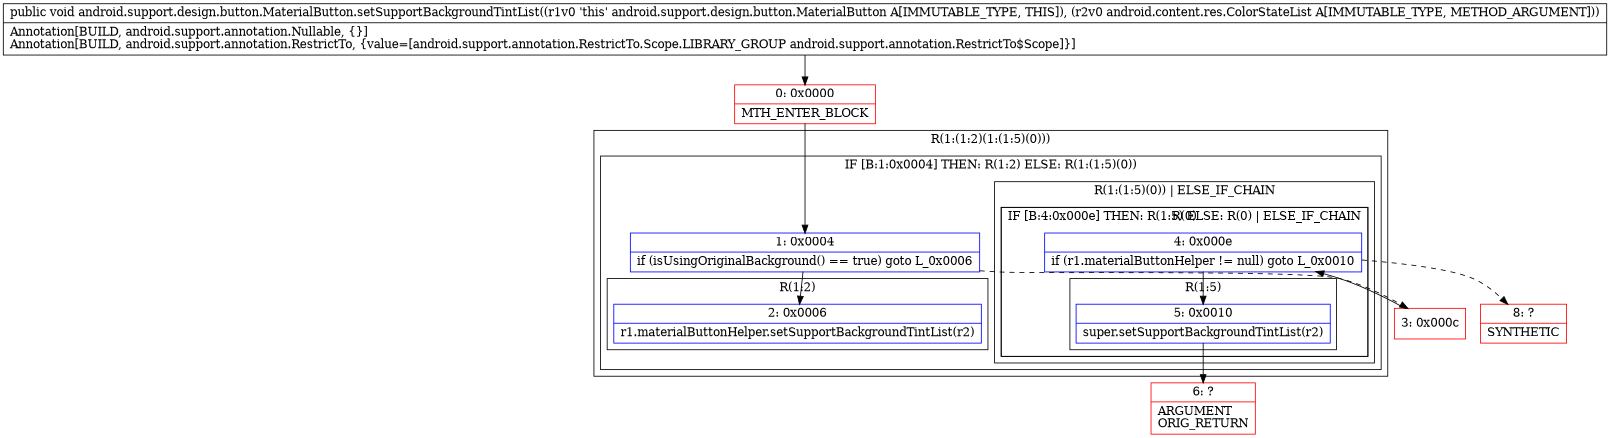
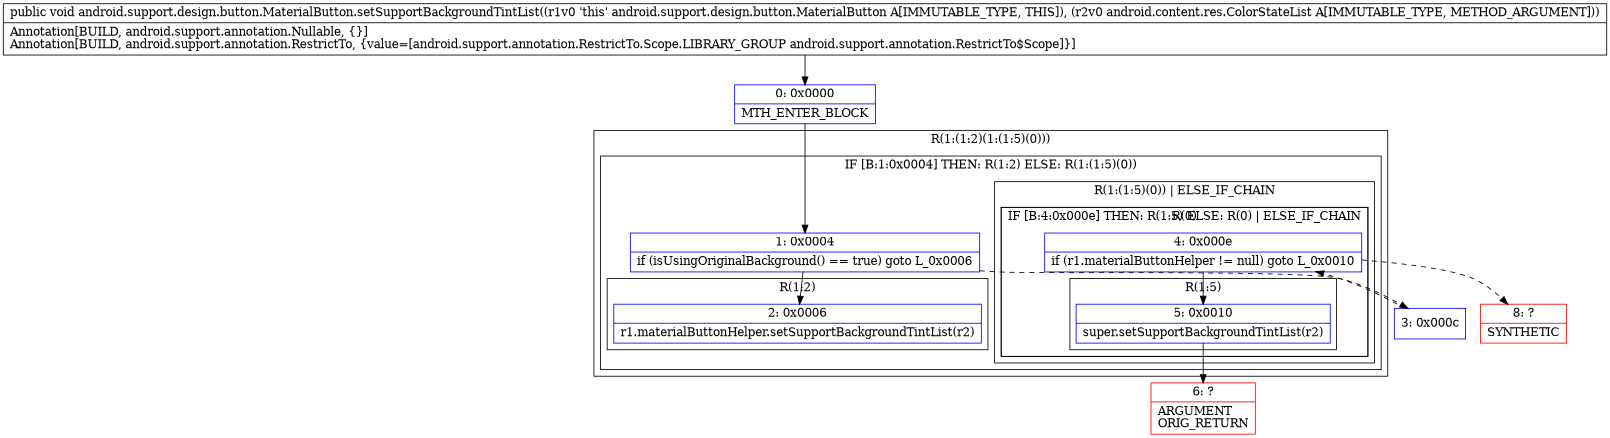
(805, 104) -> (805, 104)
(1366, 289) -> (1366, 289)
(1430, 324) -> (1430, 324)
